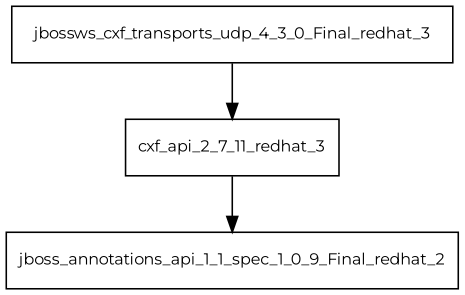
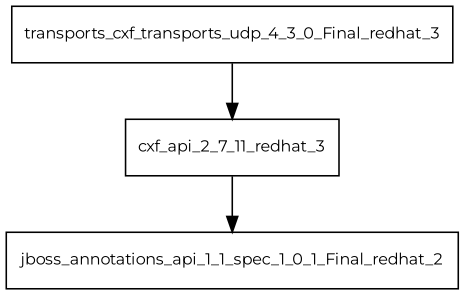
(232, 35) -> (232, 35)
(232, 261) -> (232, 261)
